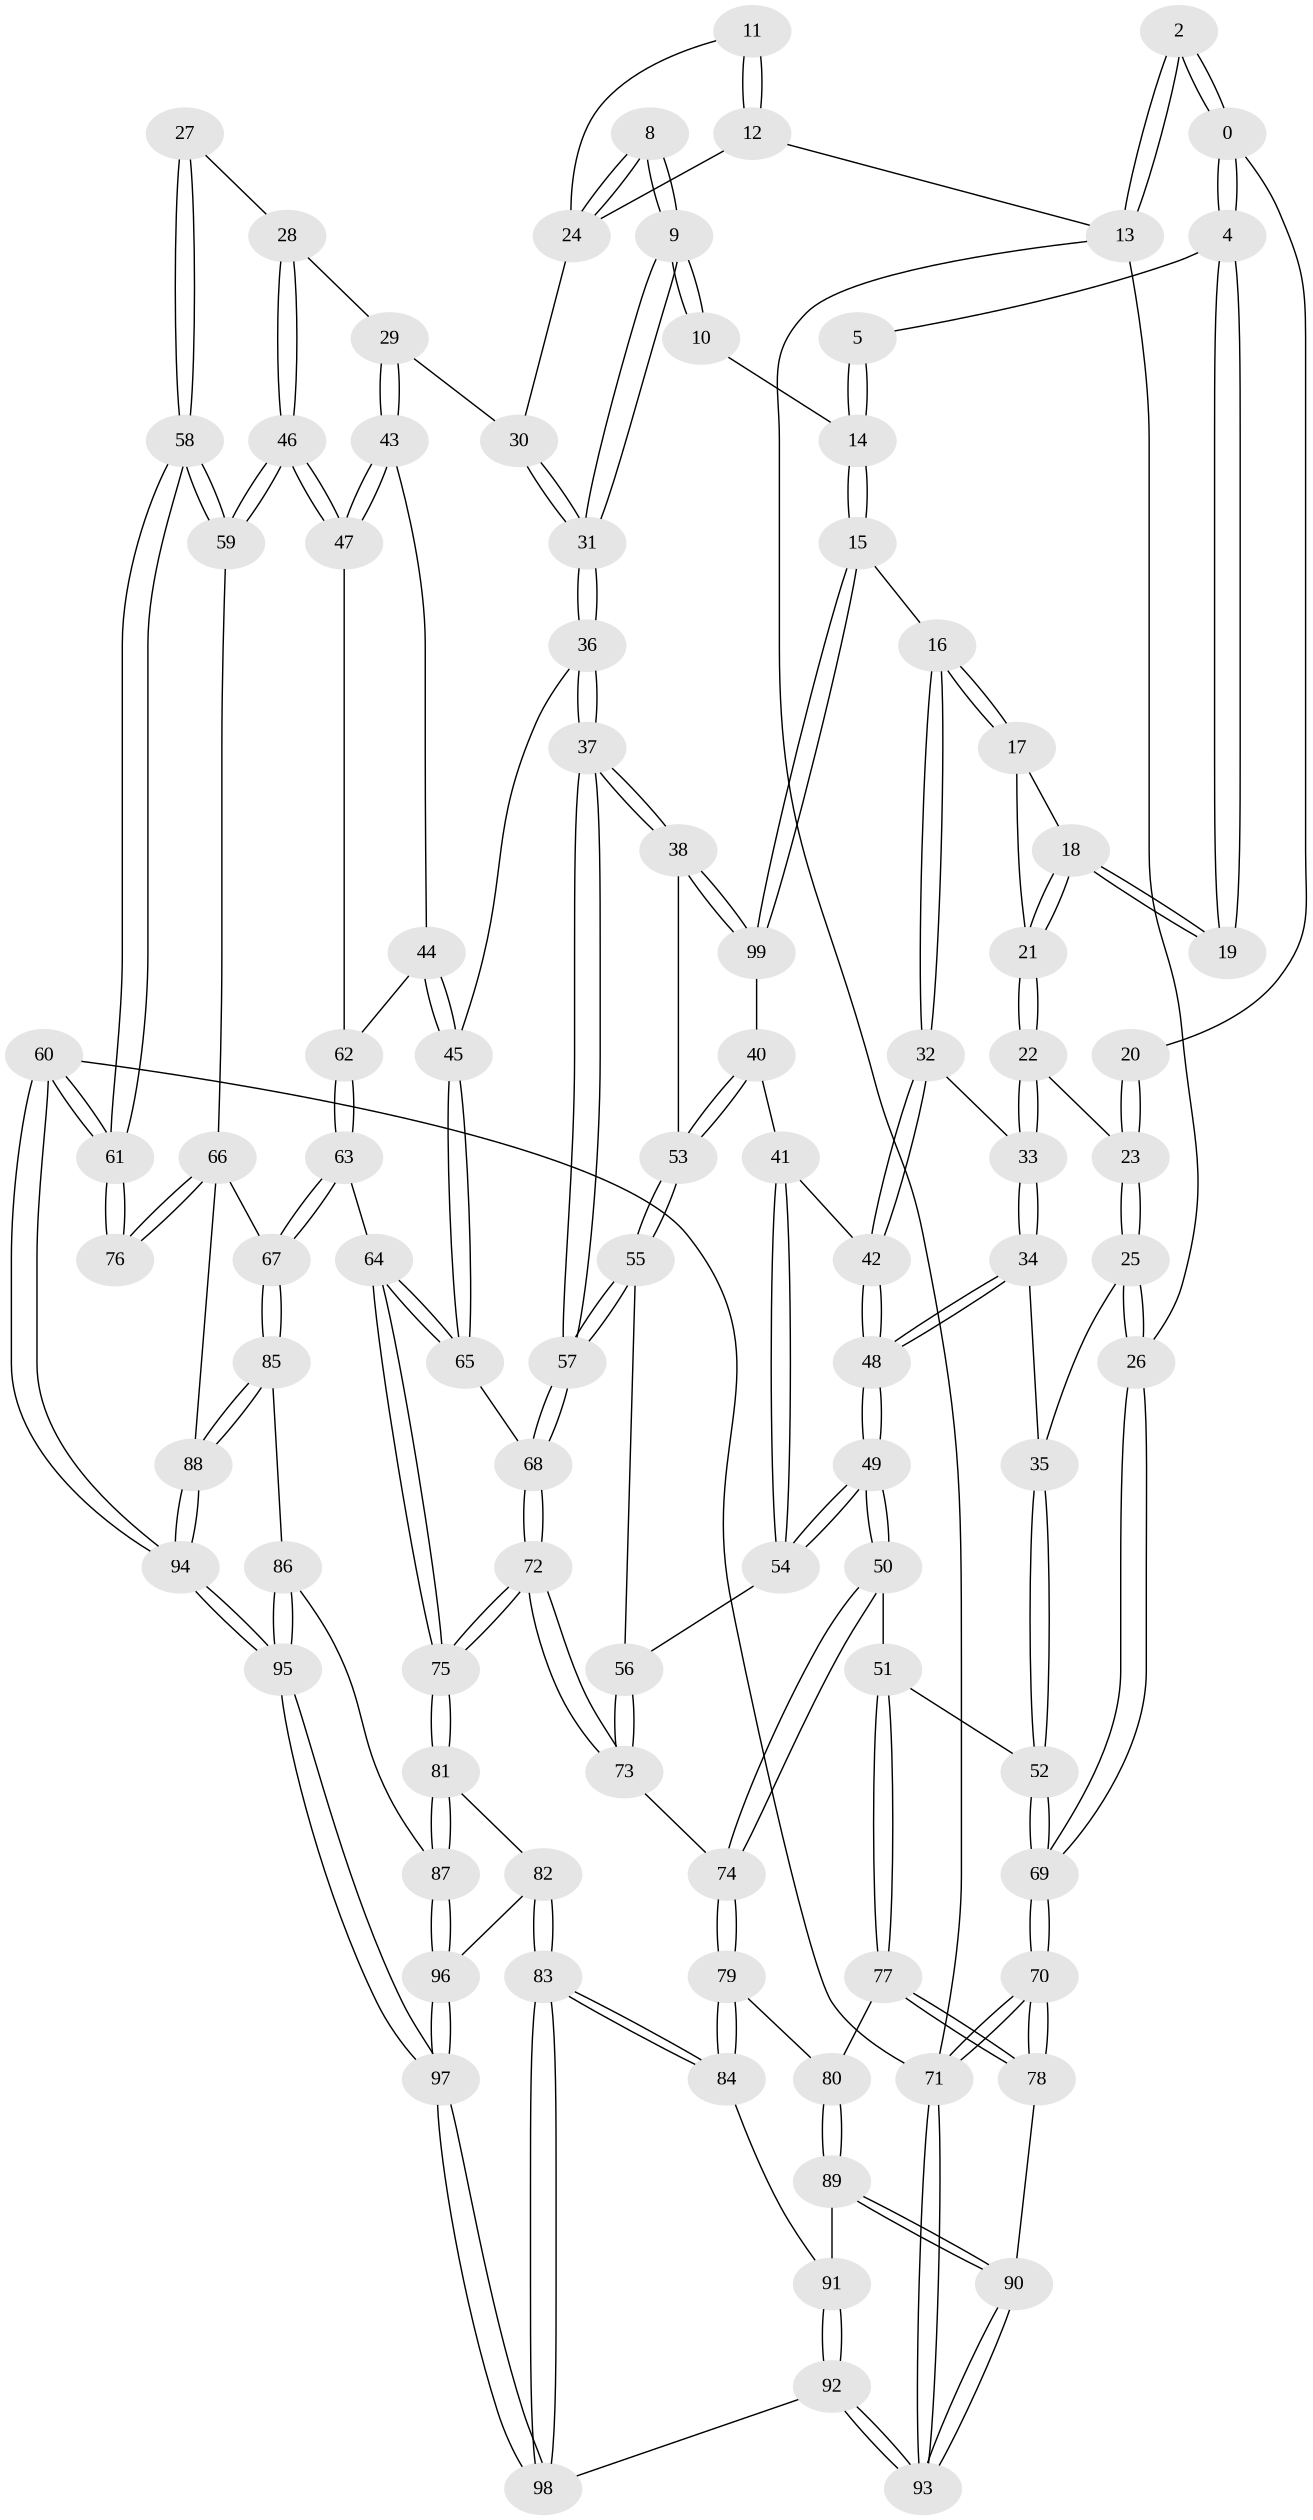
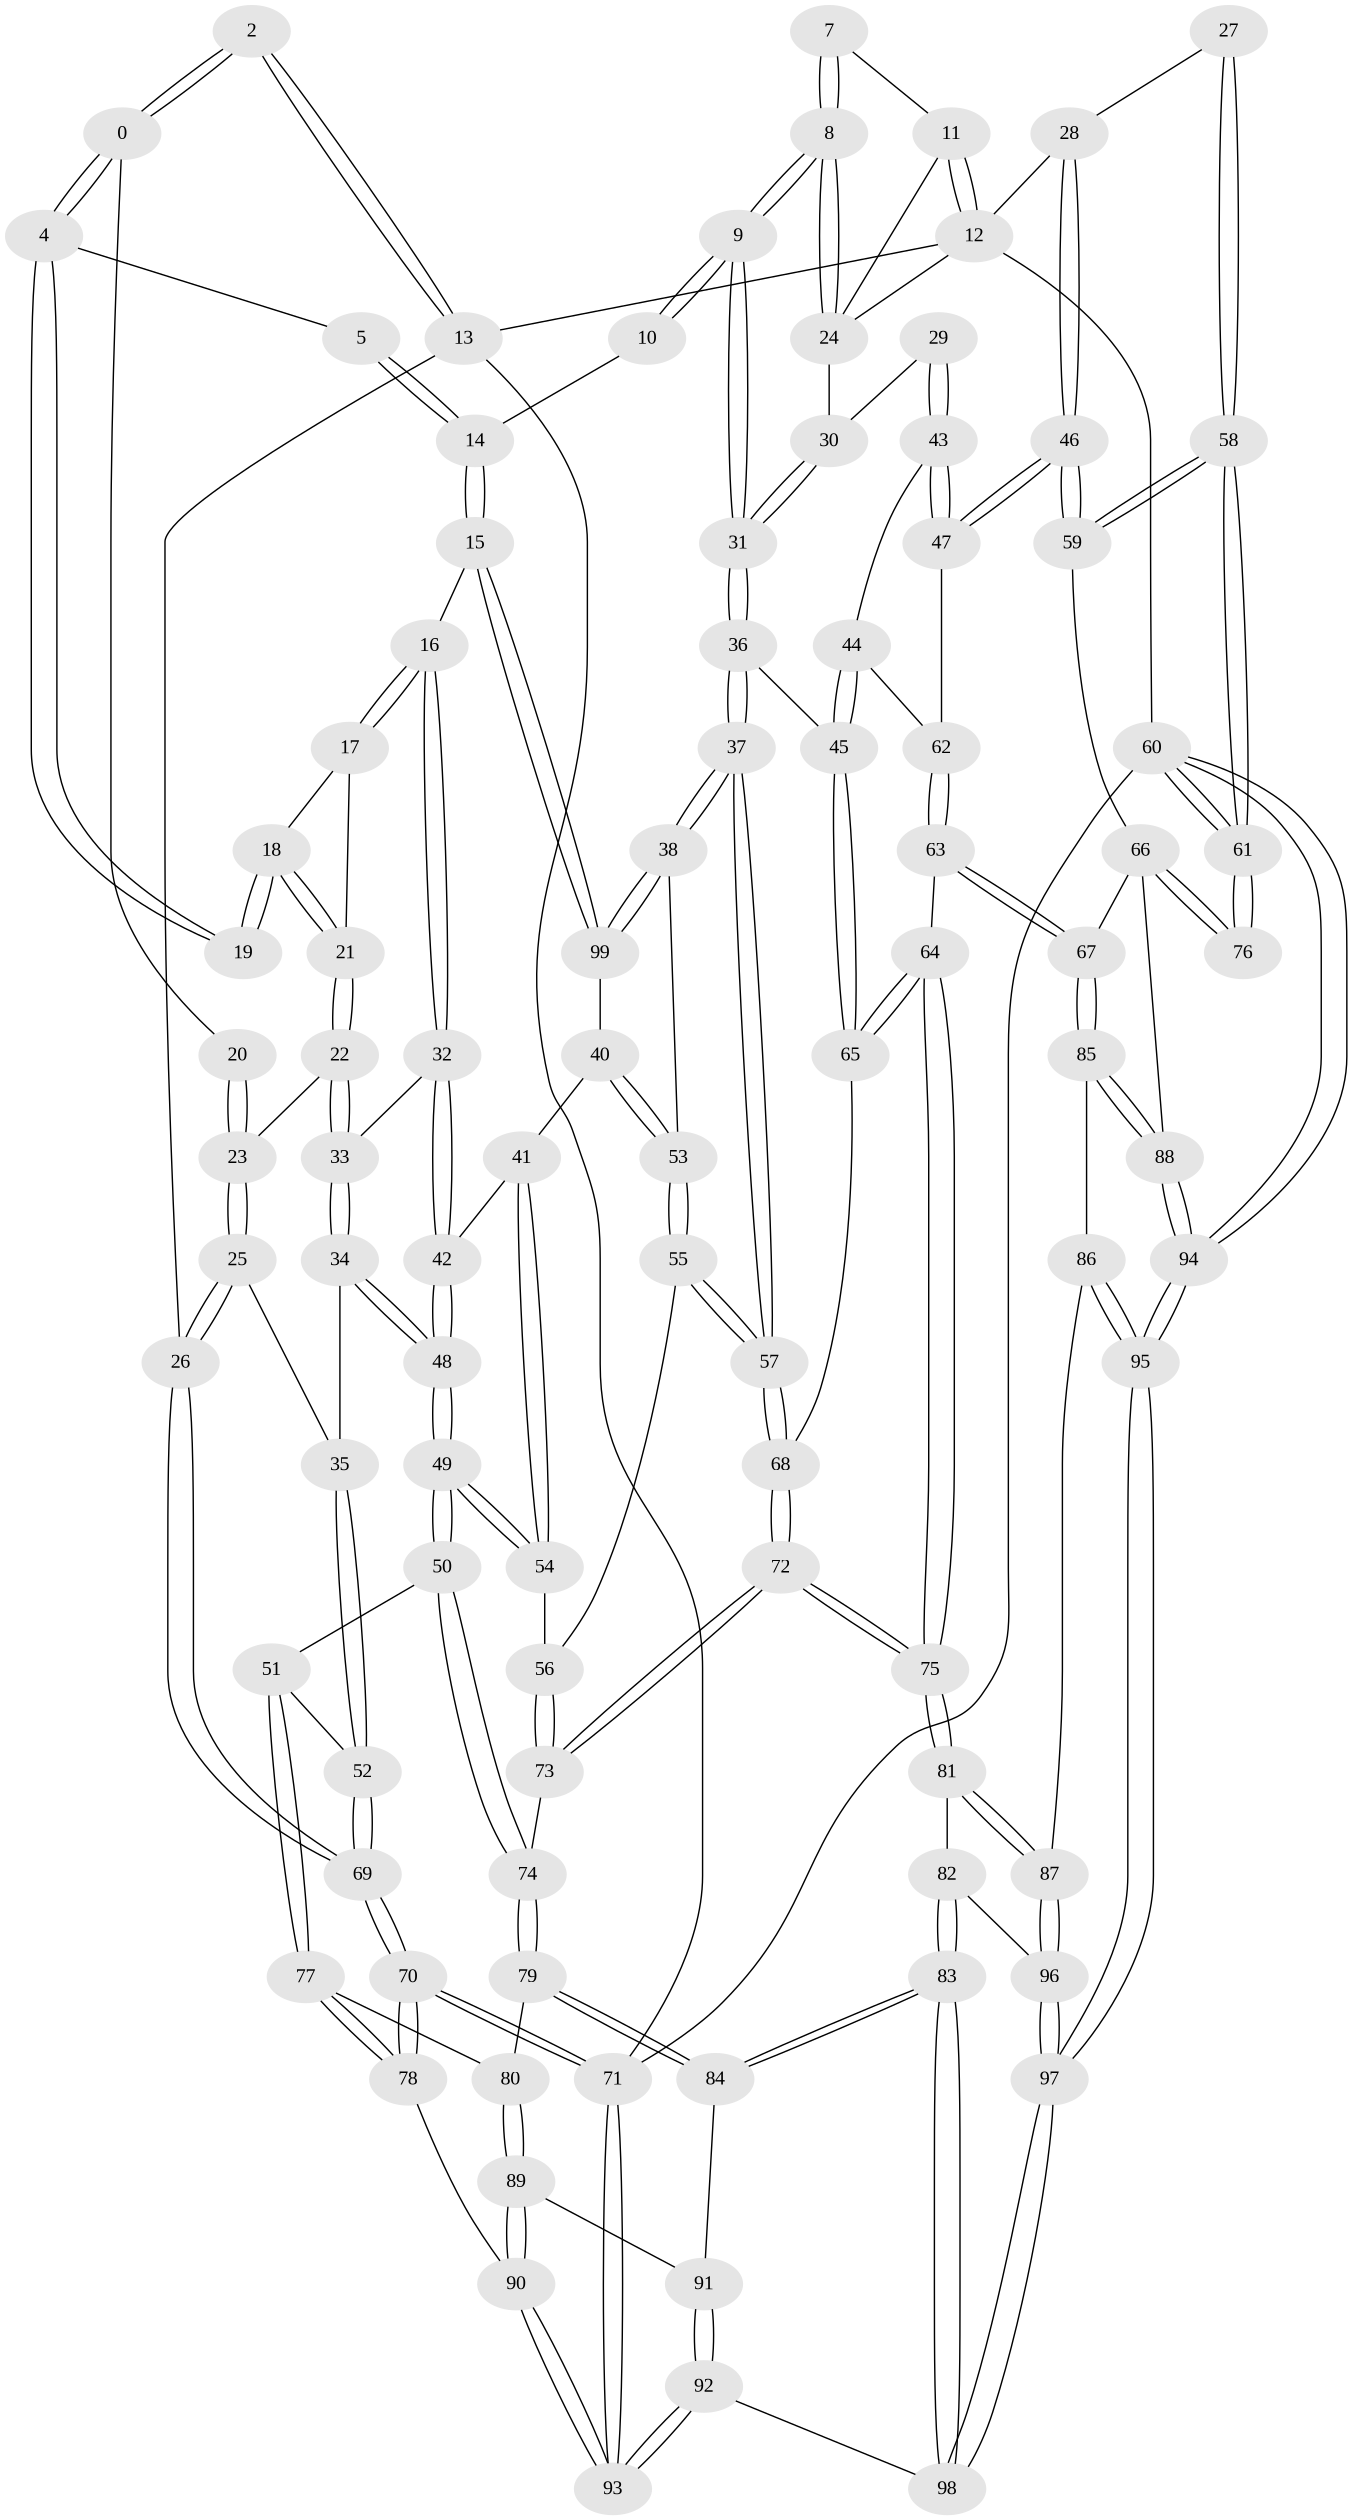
none -> (829, 31)
(338, 287) -> (1022, 185)
none -> (1151, 457)
